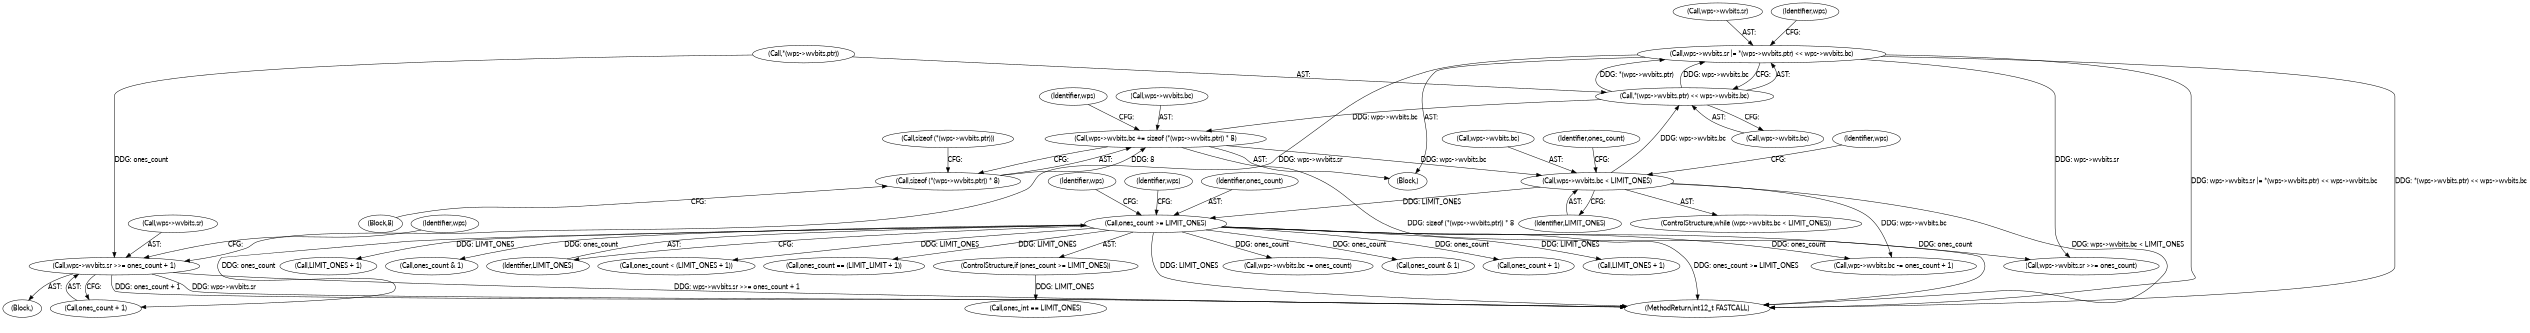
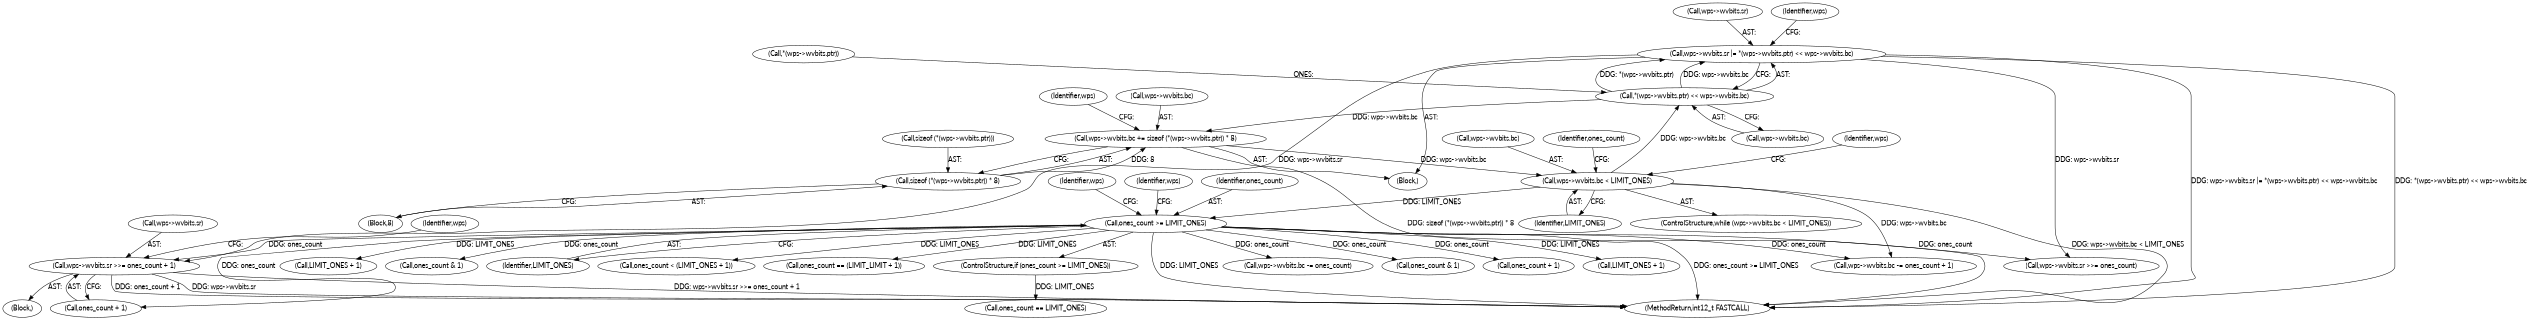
(354, 65) -> (449, 236)
(1305, 75) -> (1305, 75)
(956, 160) -> (956, 160)
none -> (639, 194)
(700, 203) -> (700, 203)
(1036, 309) -> (1036, 309)
